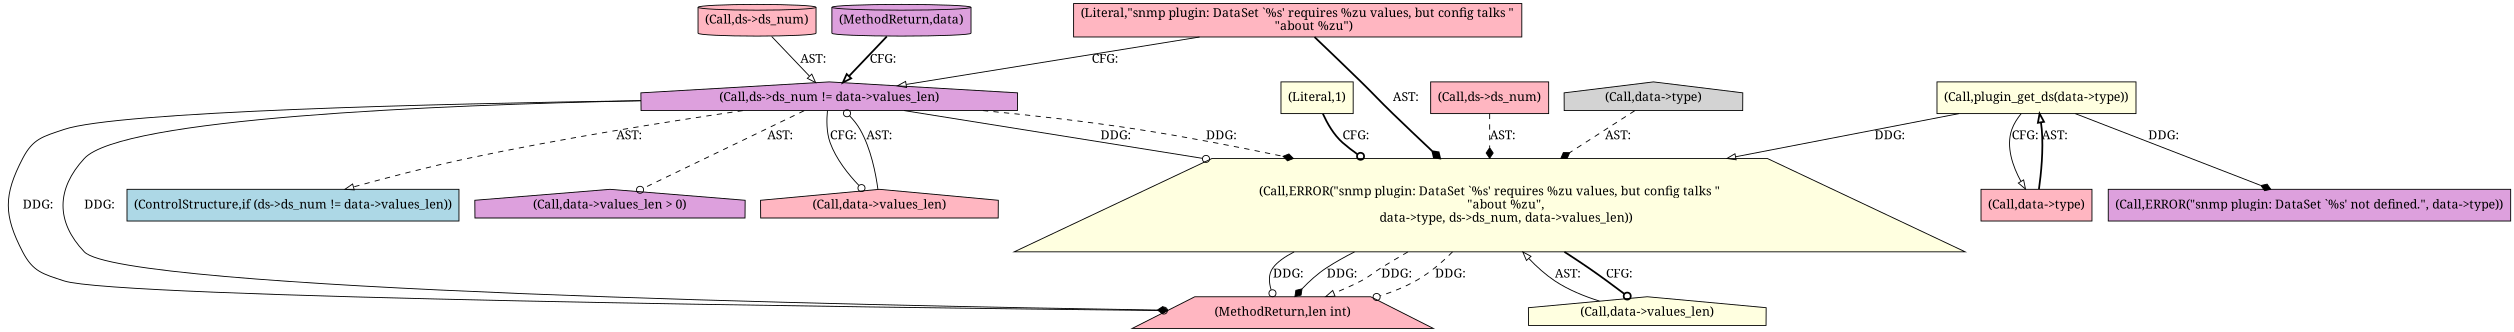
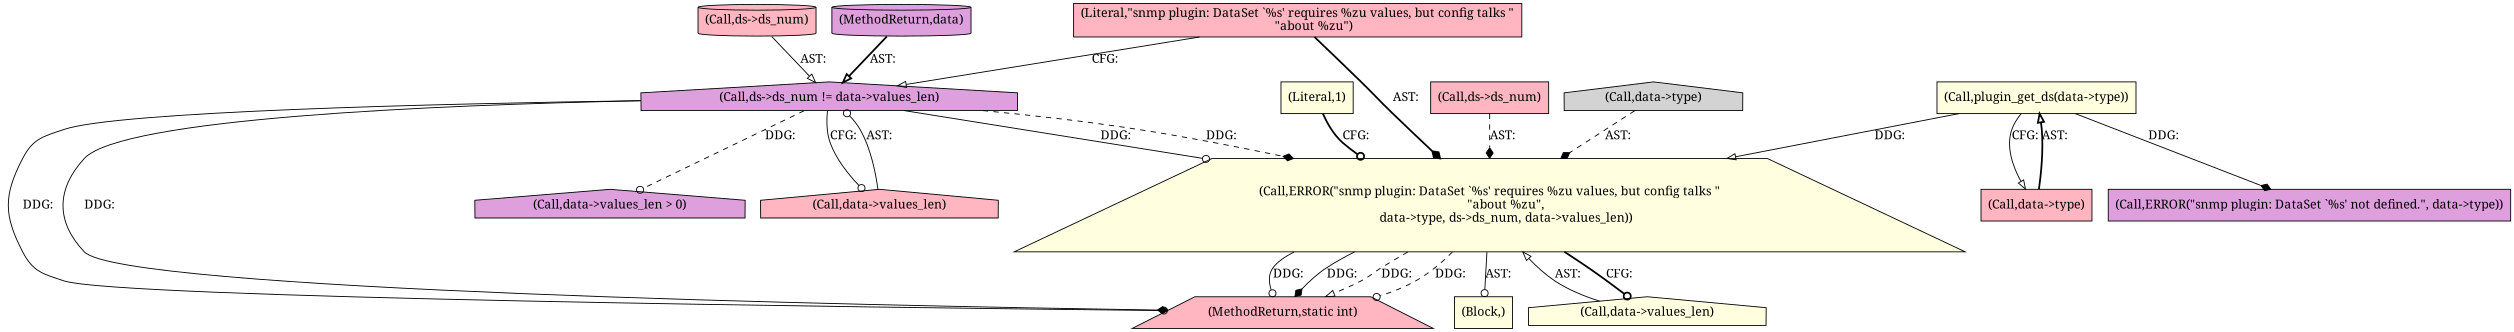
(885, 59) -> (885, 59)
(782, 136) -> (782, 136)
(293, 205) -> none
(1283, 313) -> (1283, 313)
none -> (1483, 313)
